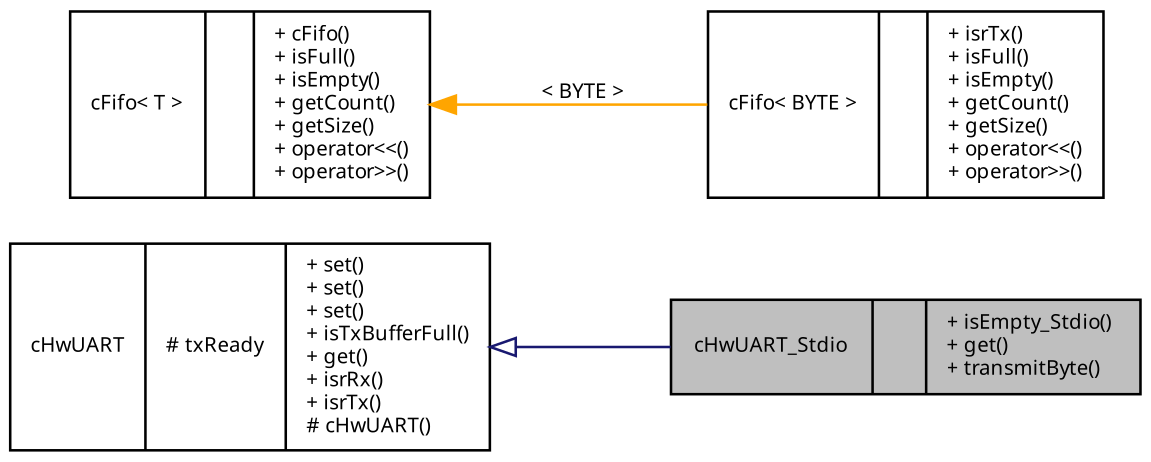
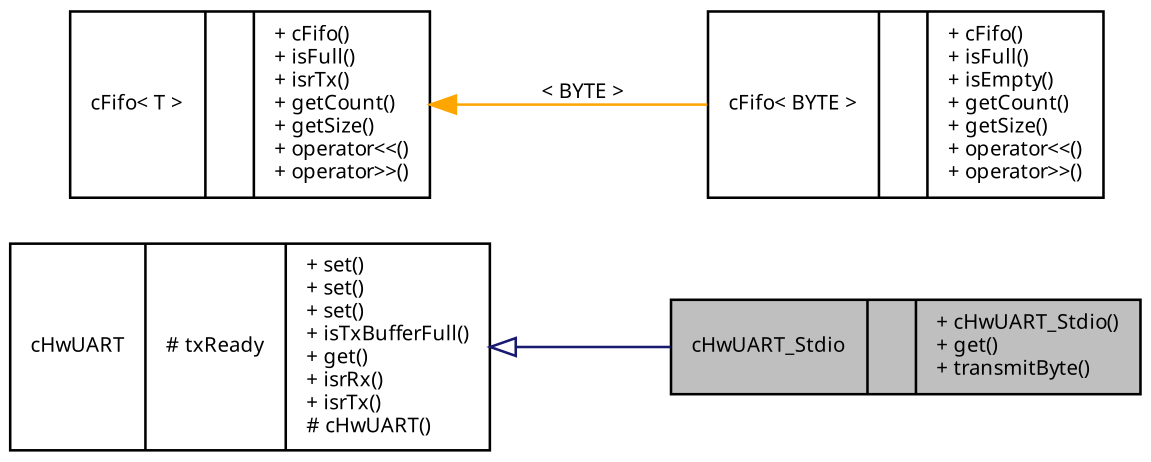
(986, 34) -> (986, 34)
(328, 80) -> (313, 80)
(1029, 323) -> (1028, 323)
